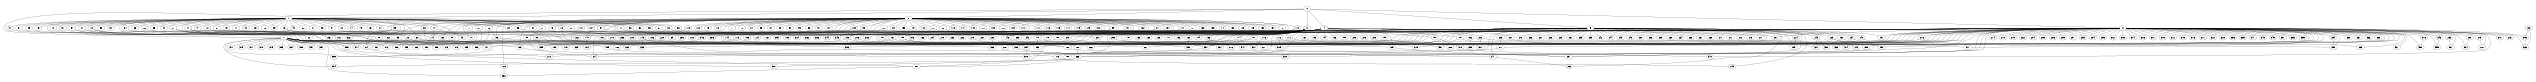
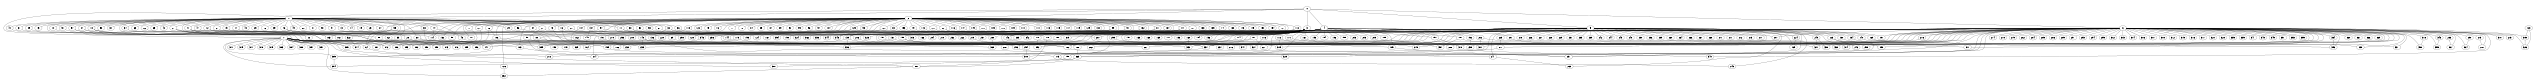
none -> (1871, 38)
